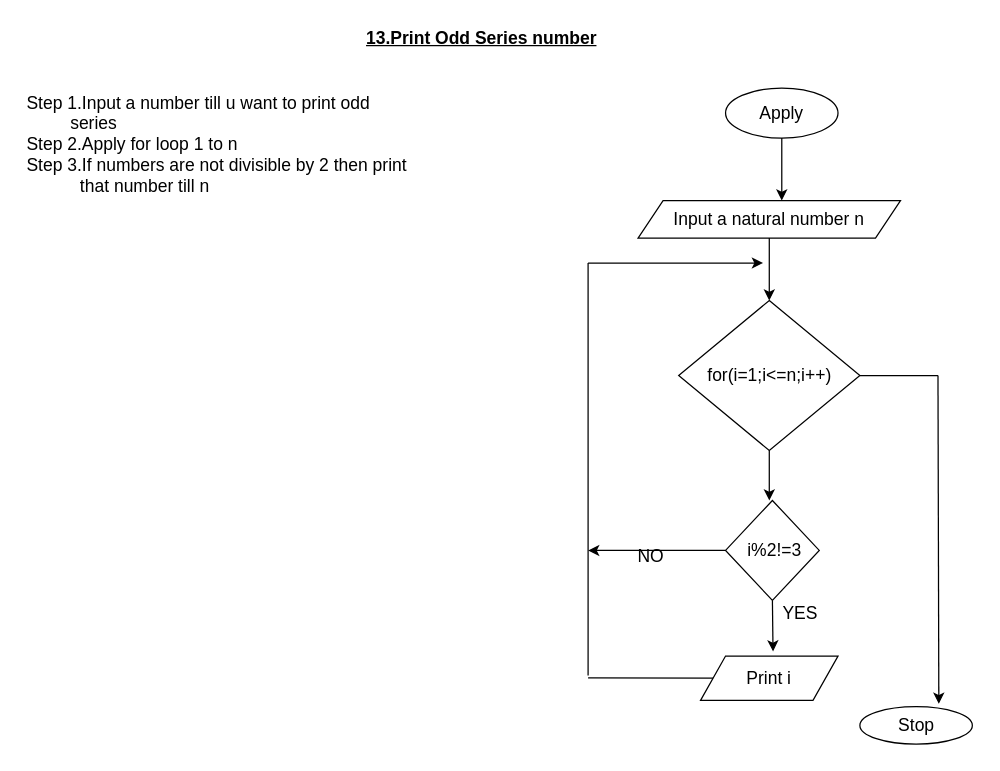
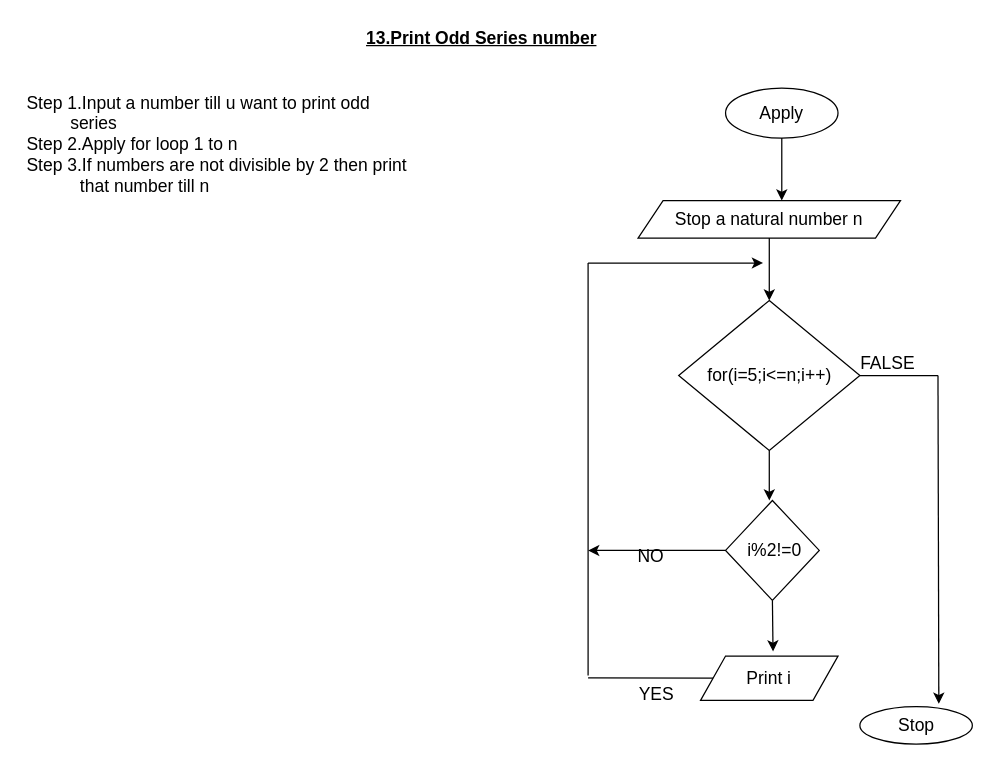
(769, 219) -> (769, 219)
none -> (888, 363)
(770, 376) -> (770, 376)
(773, 551) -> (773, 551)
(801, 613) -> (657, 694)
